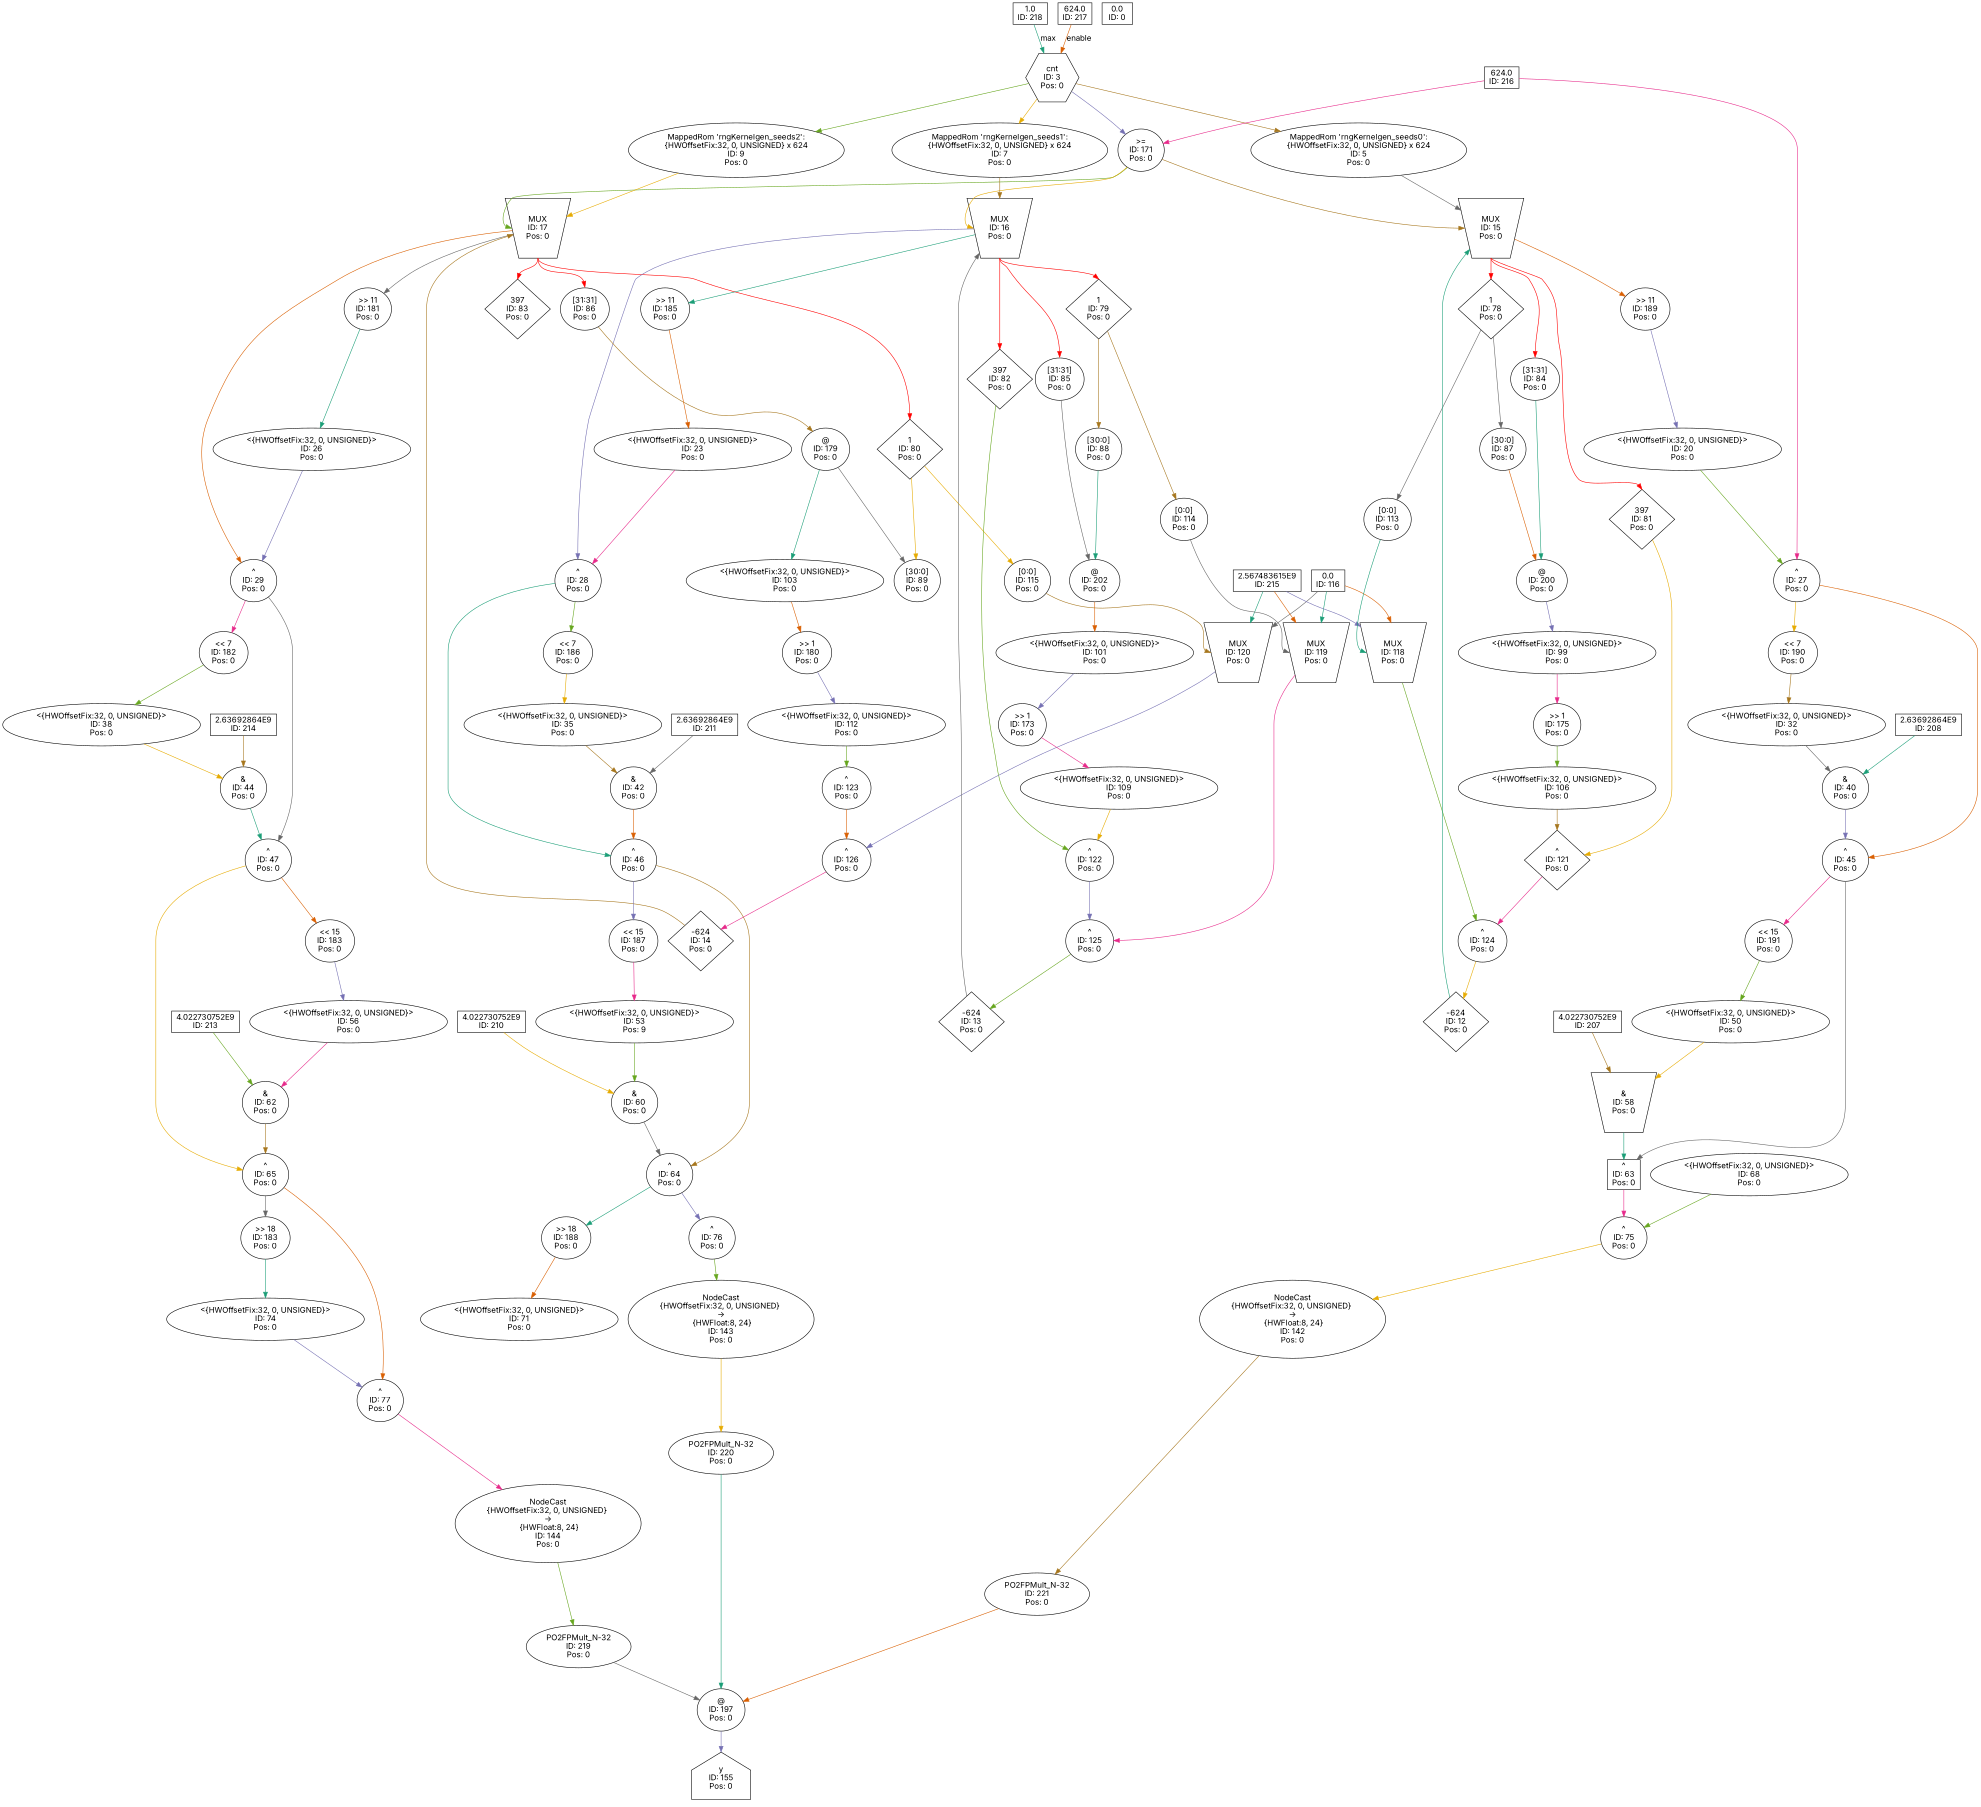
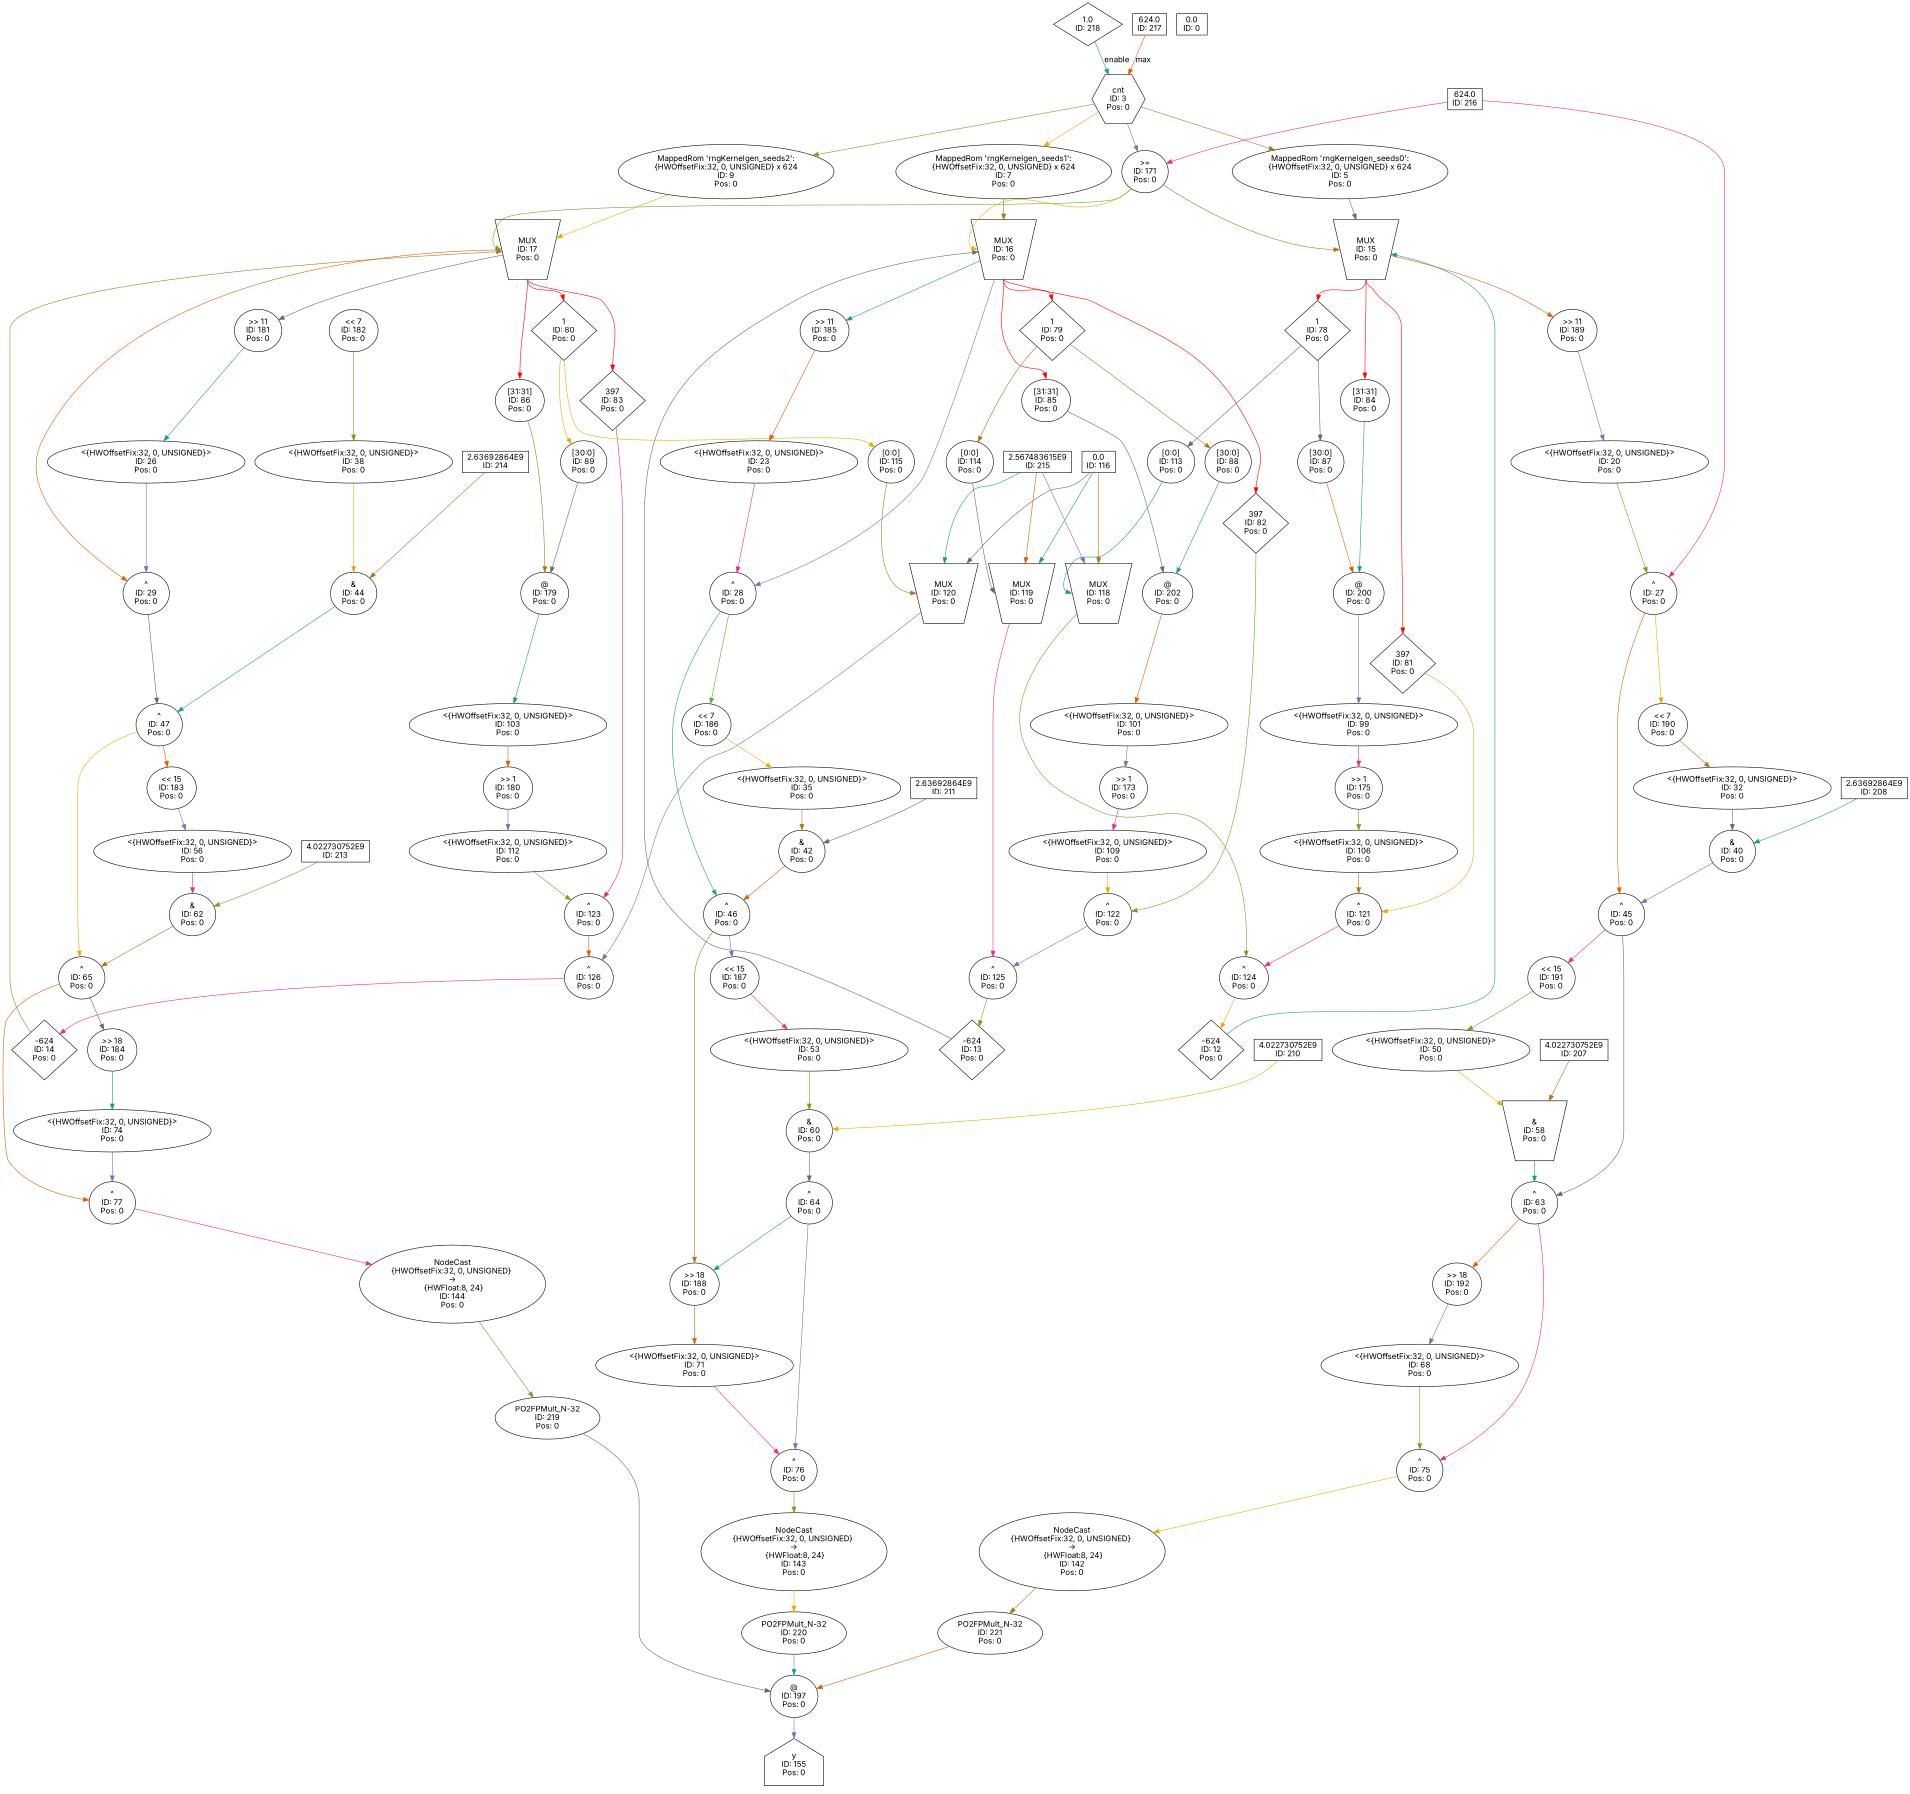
(1030, 14) -> (1088, 24)
(1048, 39) -> (1117, 60)
(1079, 39) -> (1143, 60)
(870, 513) -> (565, 525)
(240, 614) -> none
none -> (623, 662)
(1557, 860) -> (1359, 915)
(749, 1000) -> (695, 1092)
(635, 1022) -> (809, 1050)
(1624, 1175) -> (1535, 1203)
(265, 1238) -> (112, 1050)
none -> (1457, 1284)
none -> (744, 1418)
